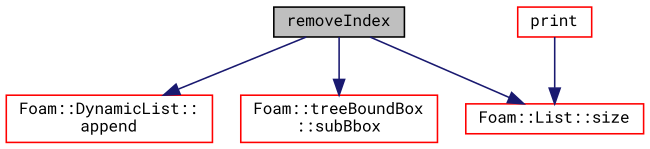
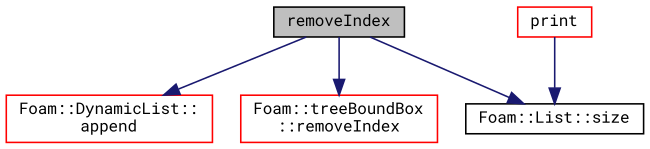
(339, 119) -> (339, 119)
(555, 119) -> (555, 119)
